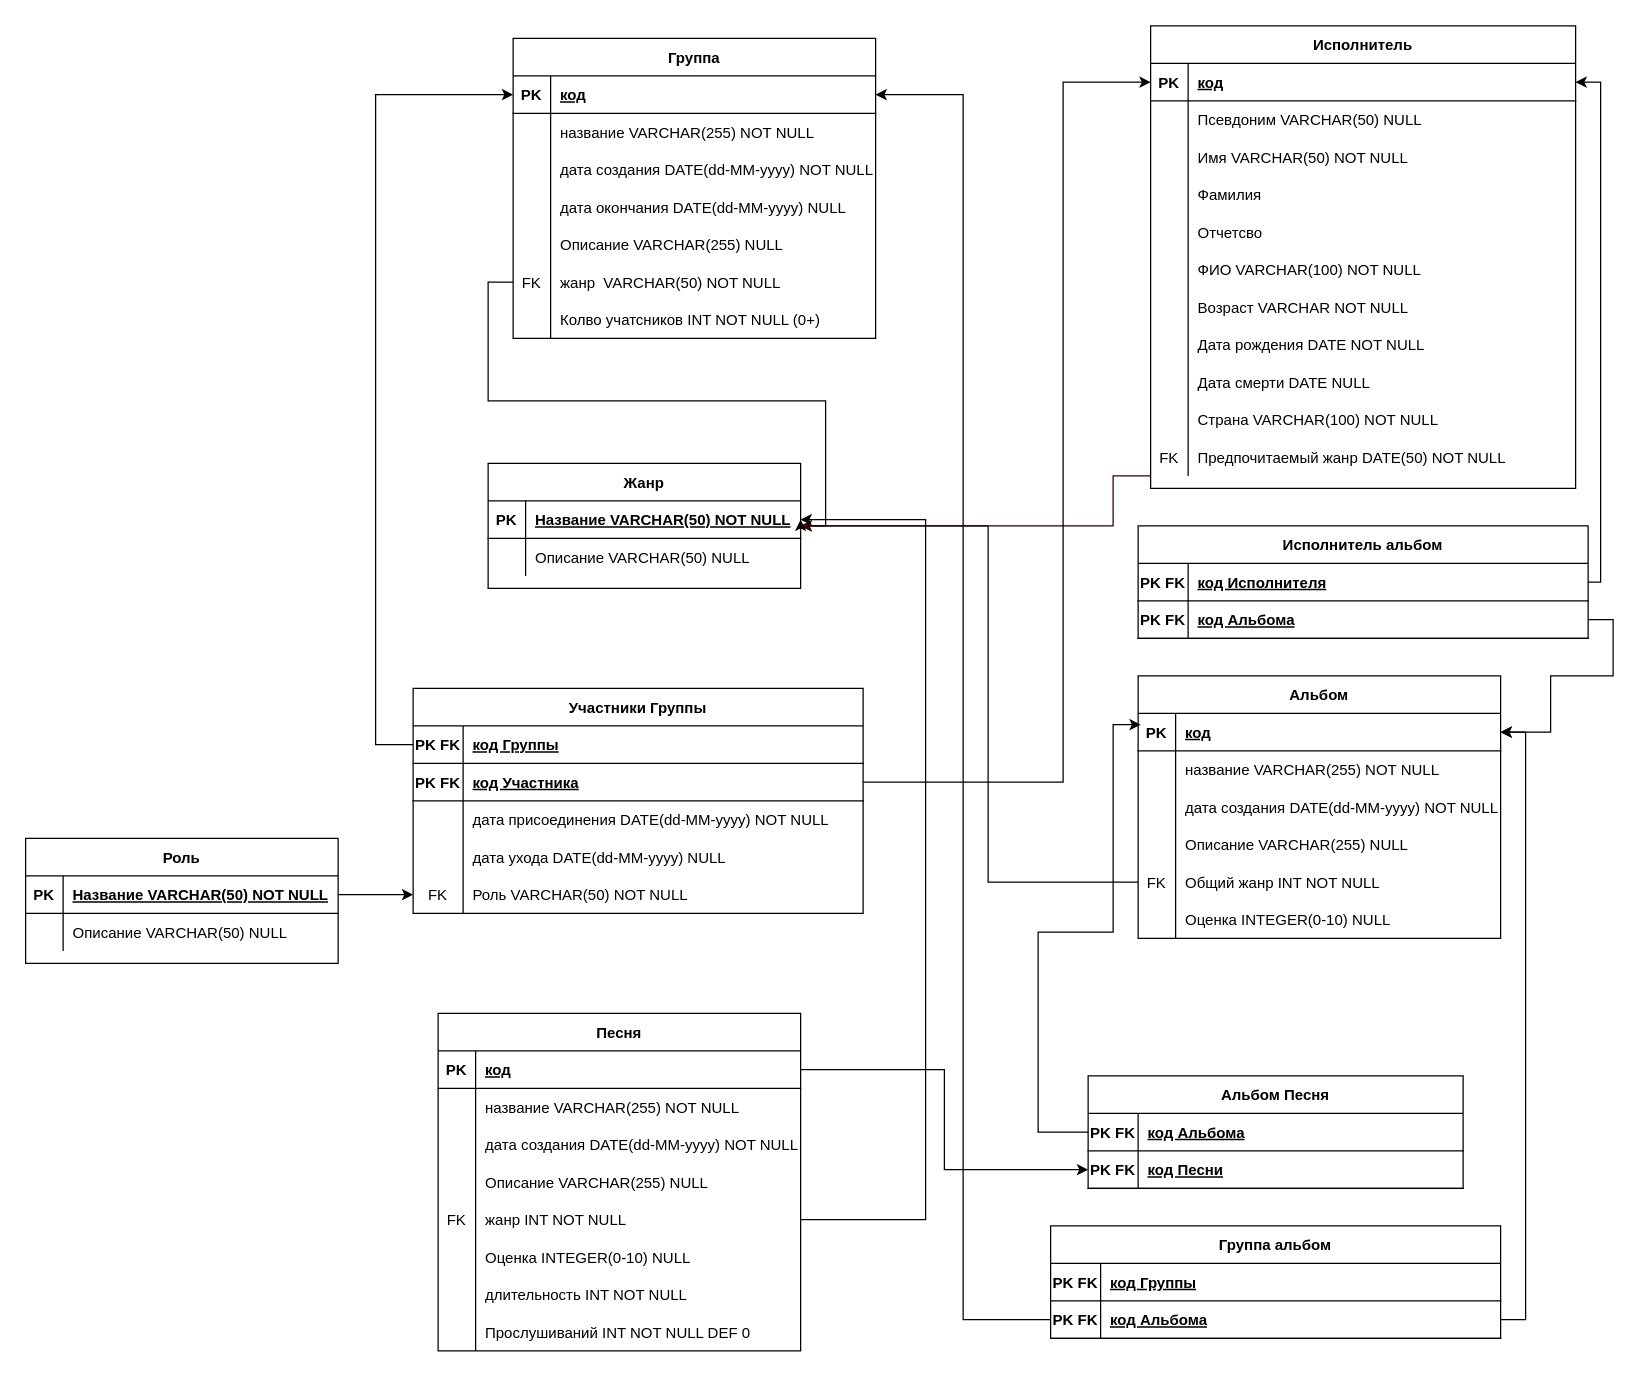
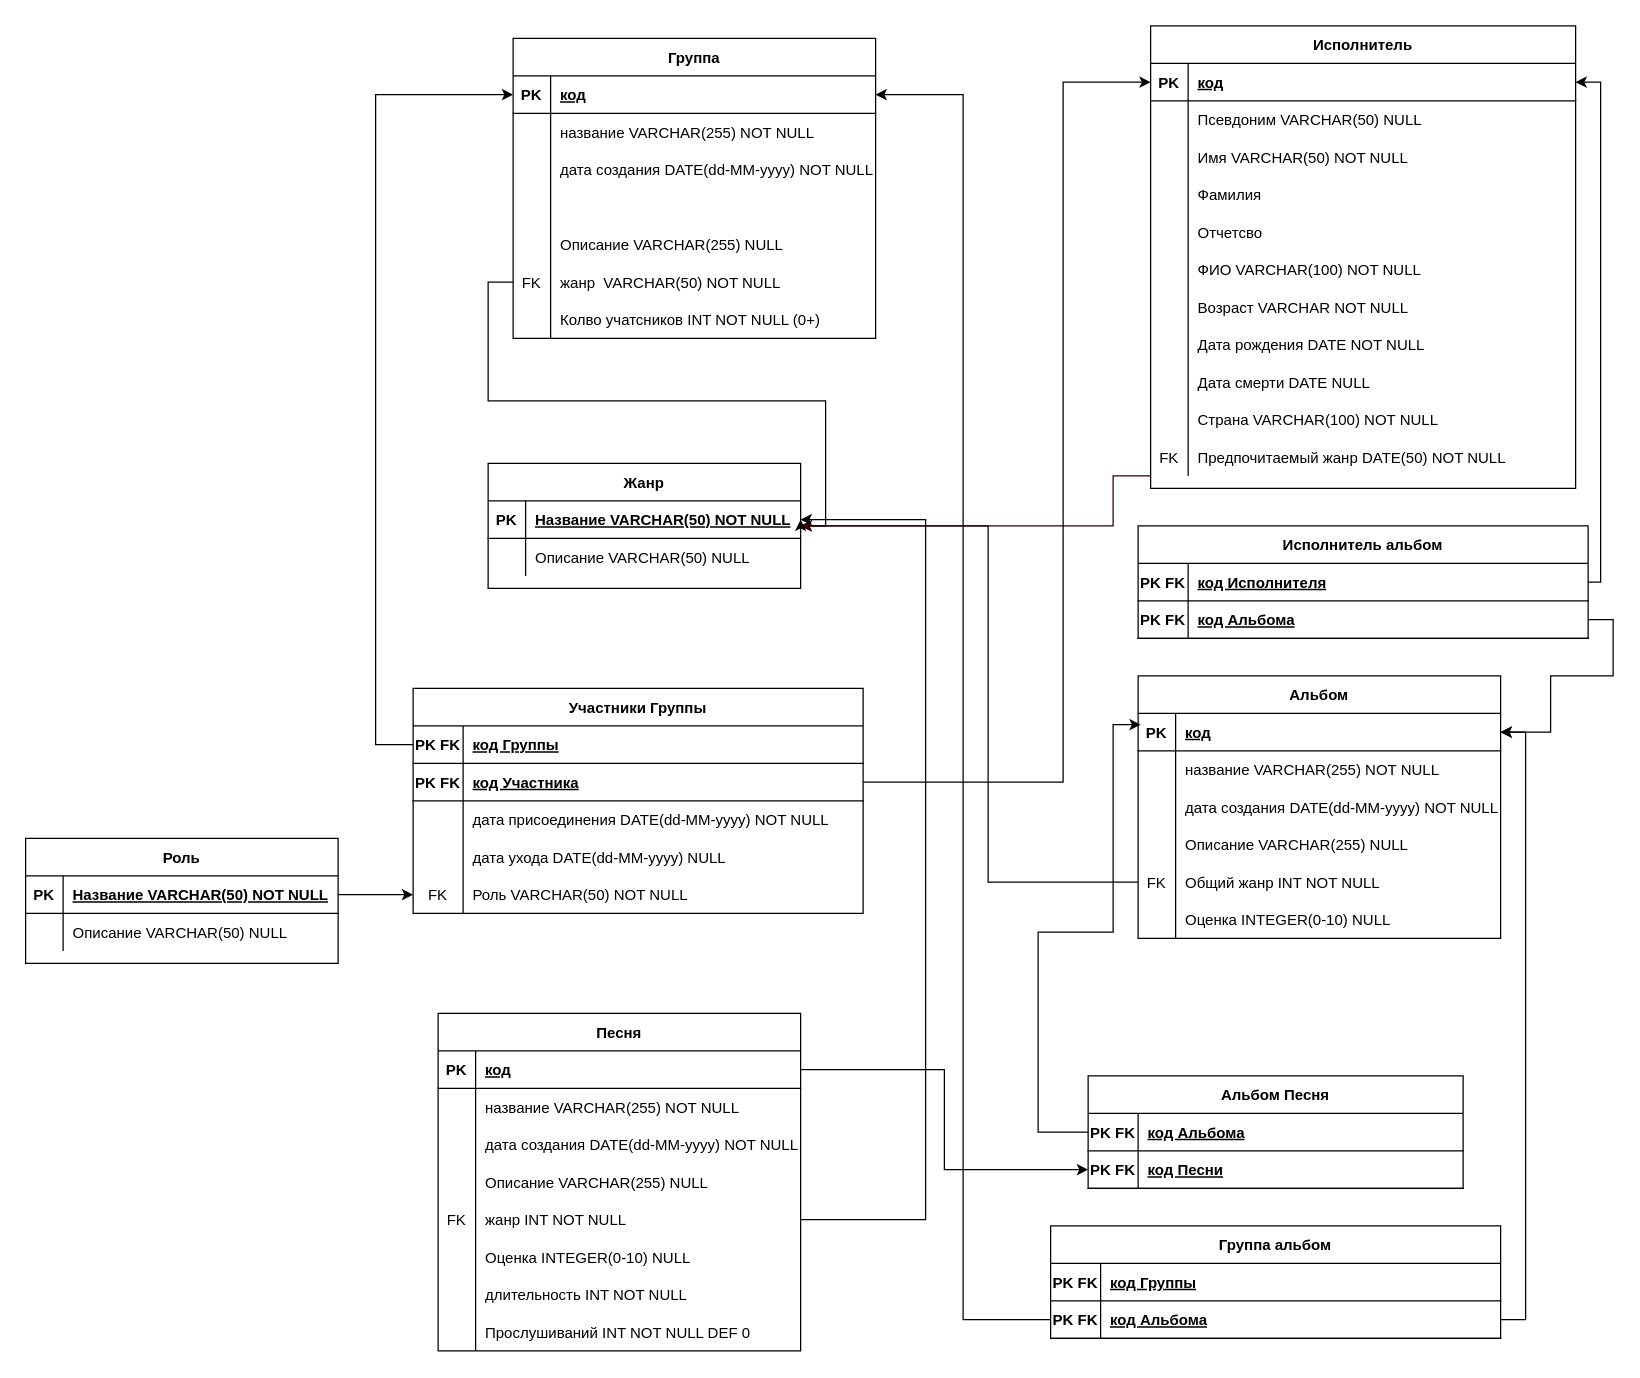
(713, 207) -> none
